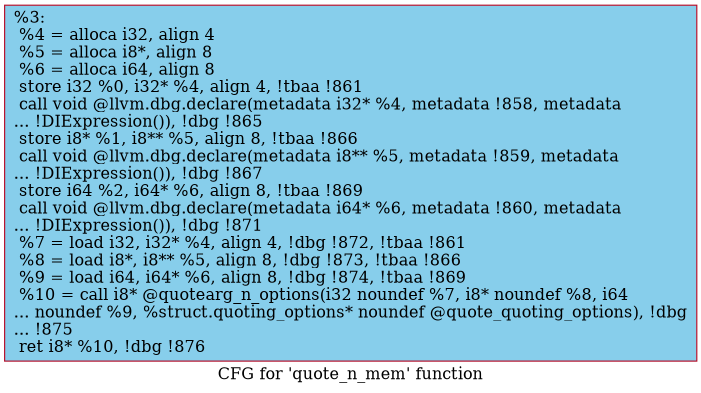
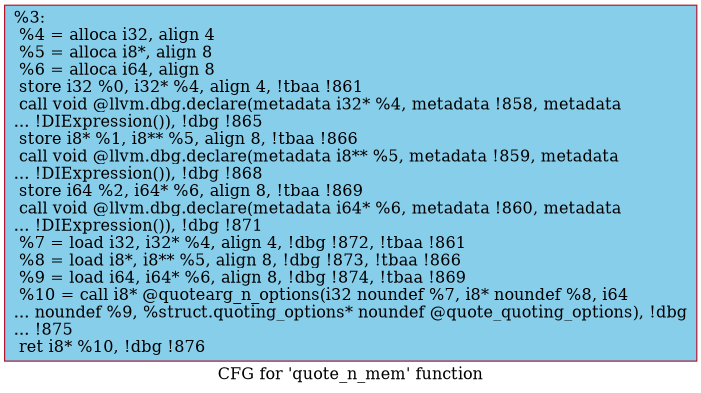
(139, 174) -> (139, 174)
